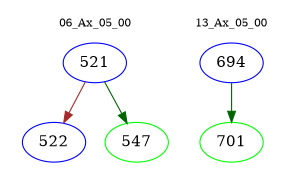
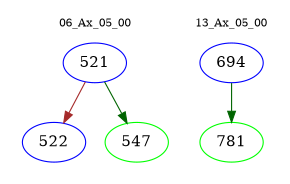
(232, 142) -> (232, 142)
